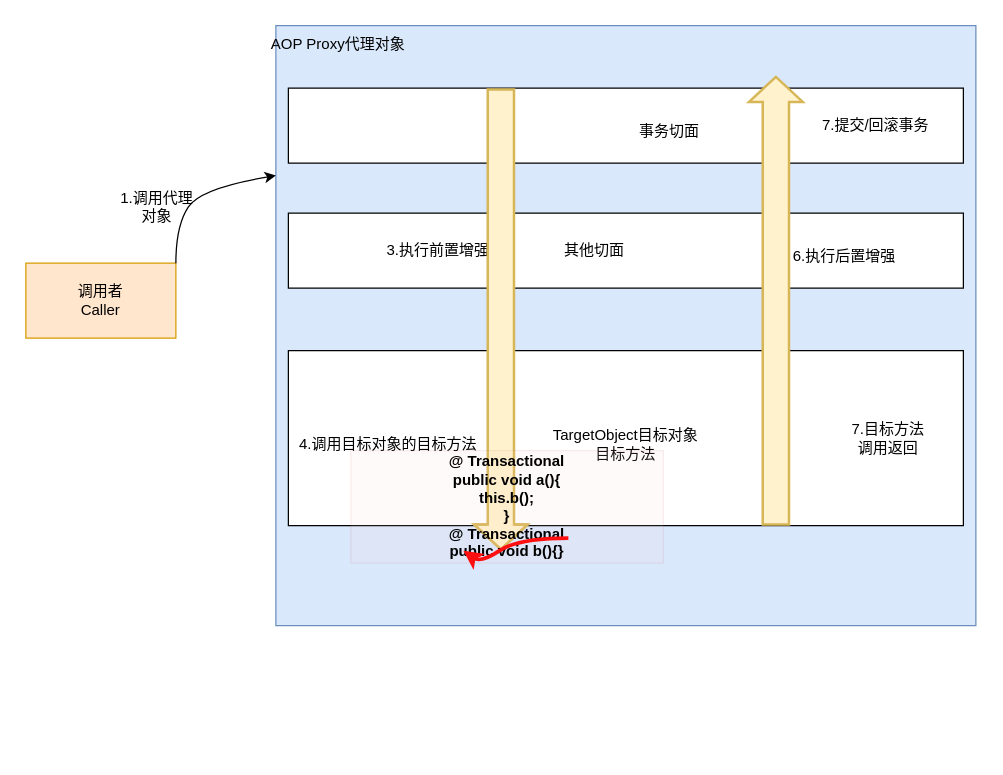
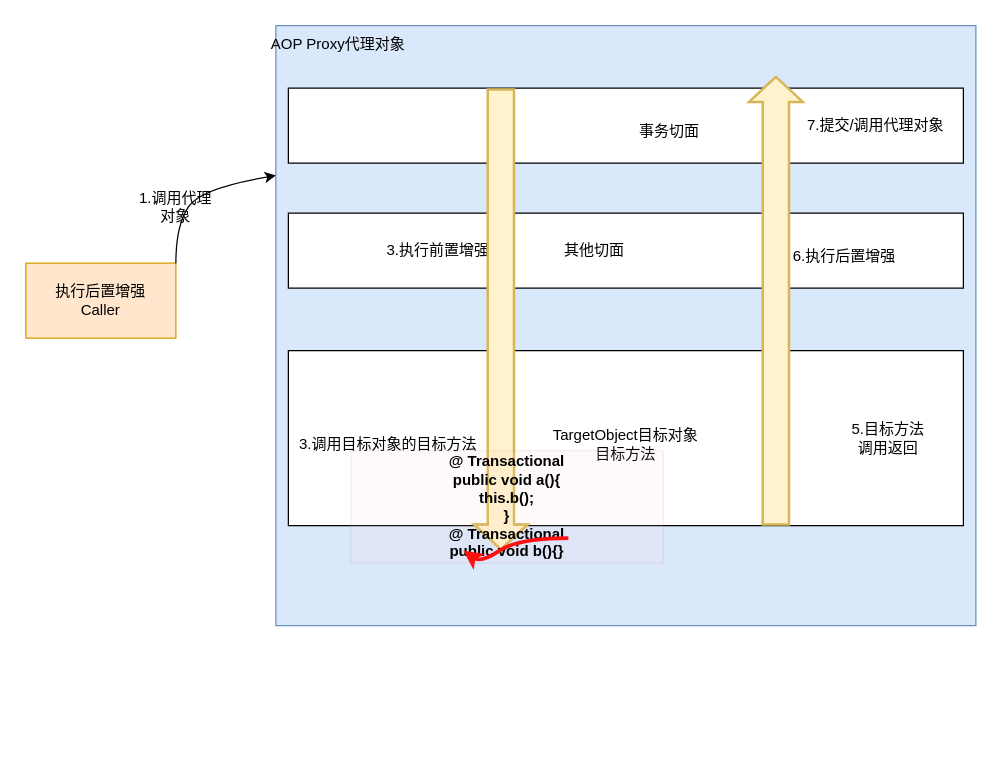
(876, 126) -> (876, 126)
(157, 207) -> (176, 207)
(101, 301) -> (101, 301)
(888, 438) -> (888, 438)
(388, 444) -> (388, 444)
